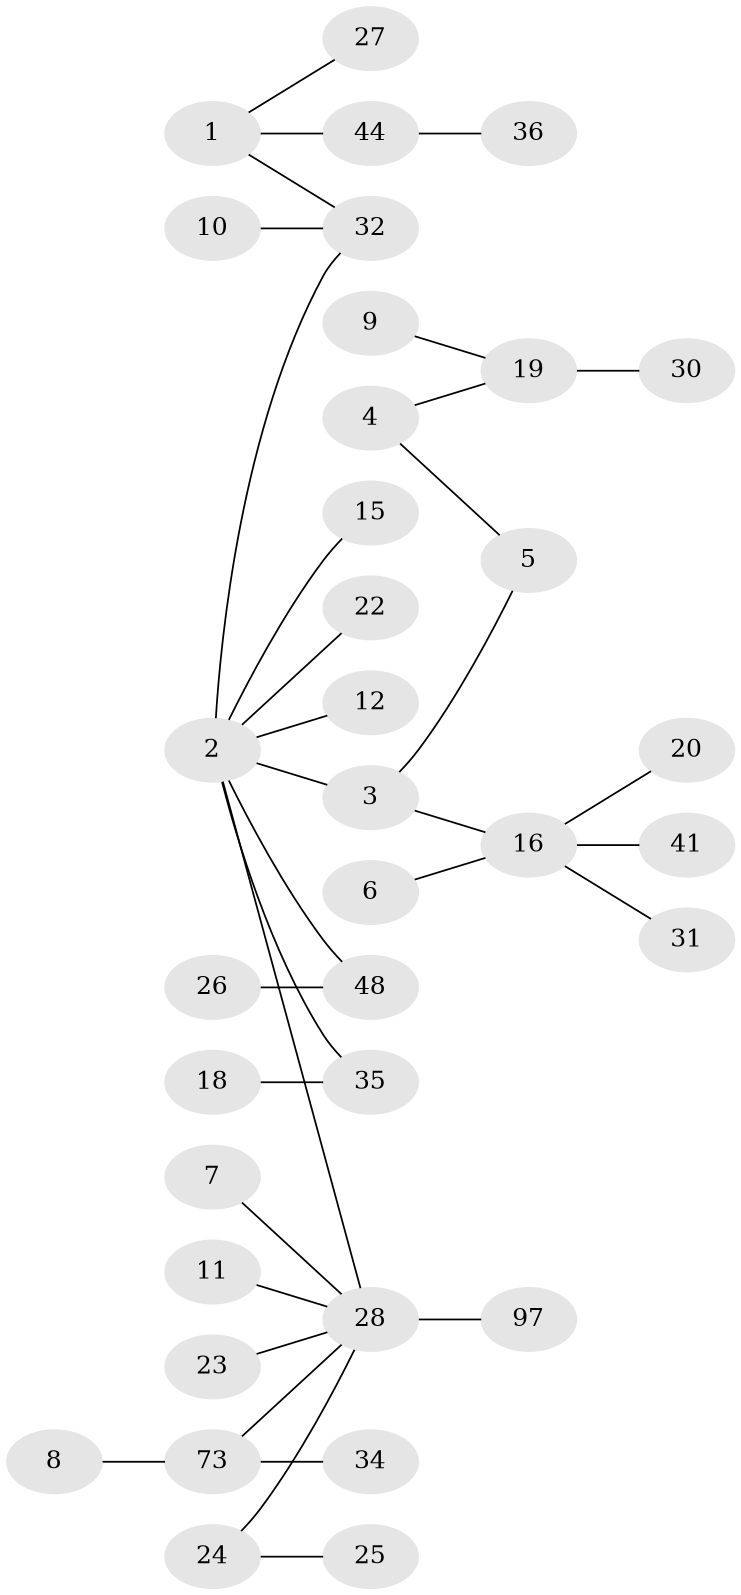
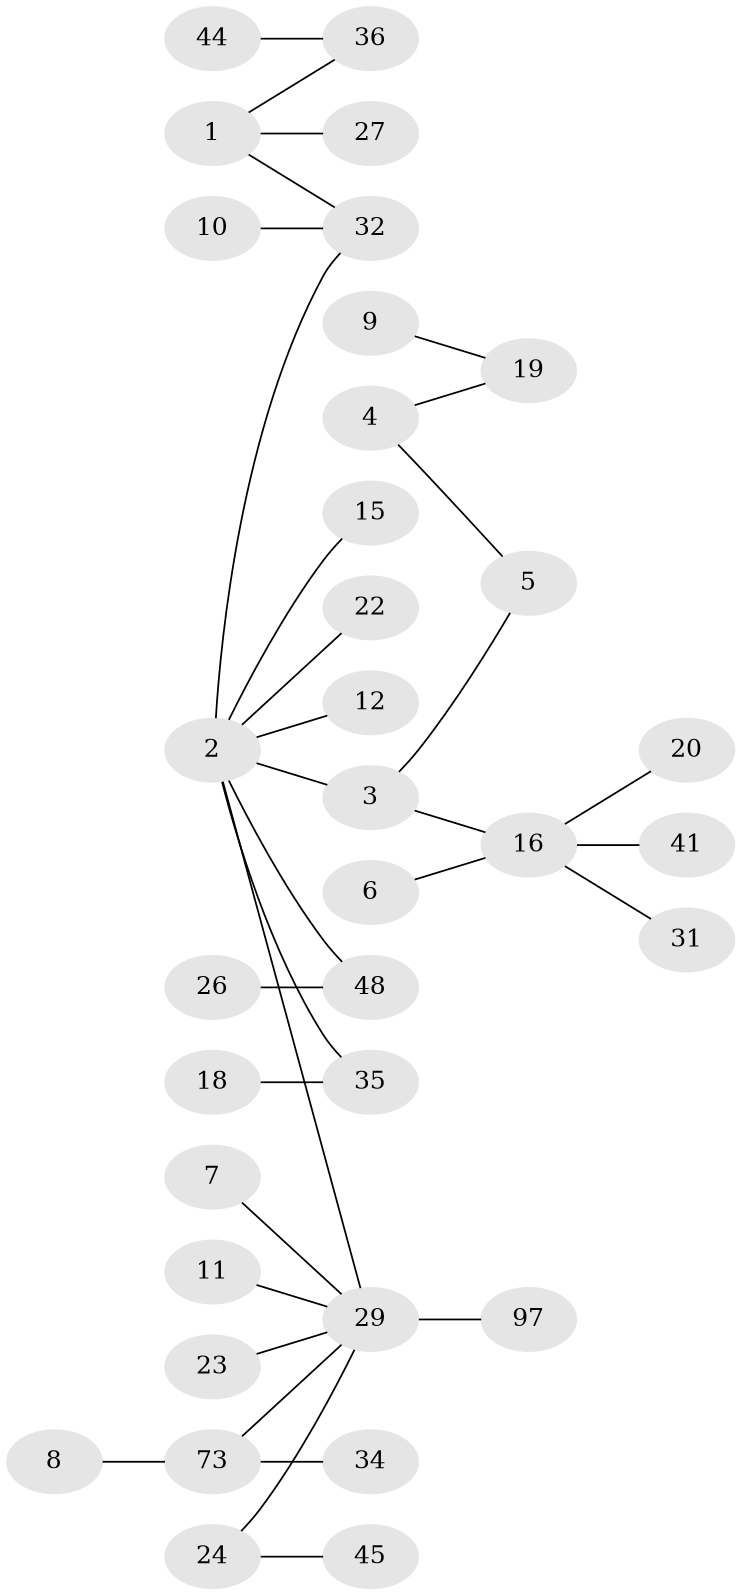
(292, 134) -> (292, 86)
(687, 371) -> none
(371, 1319) -> (371, 1319)
(371, 1557) -> (371, 1557)
